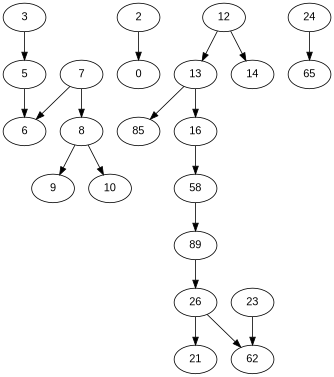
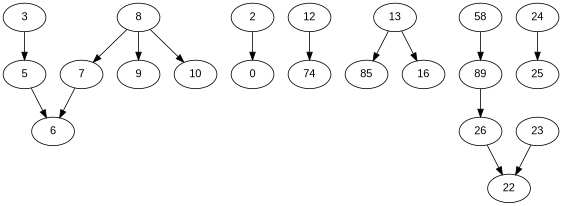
(212, 42) -> none
(253, 74) -> (310, 74)
(310, 74) -> (538, 74)
(82, 99) -> (113, 43)
(196, 156) -> none
(196, 359) -> none
(253, 359) -> (509, 188)
